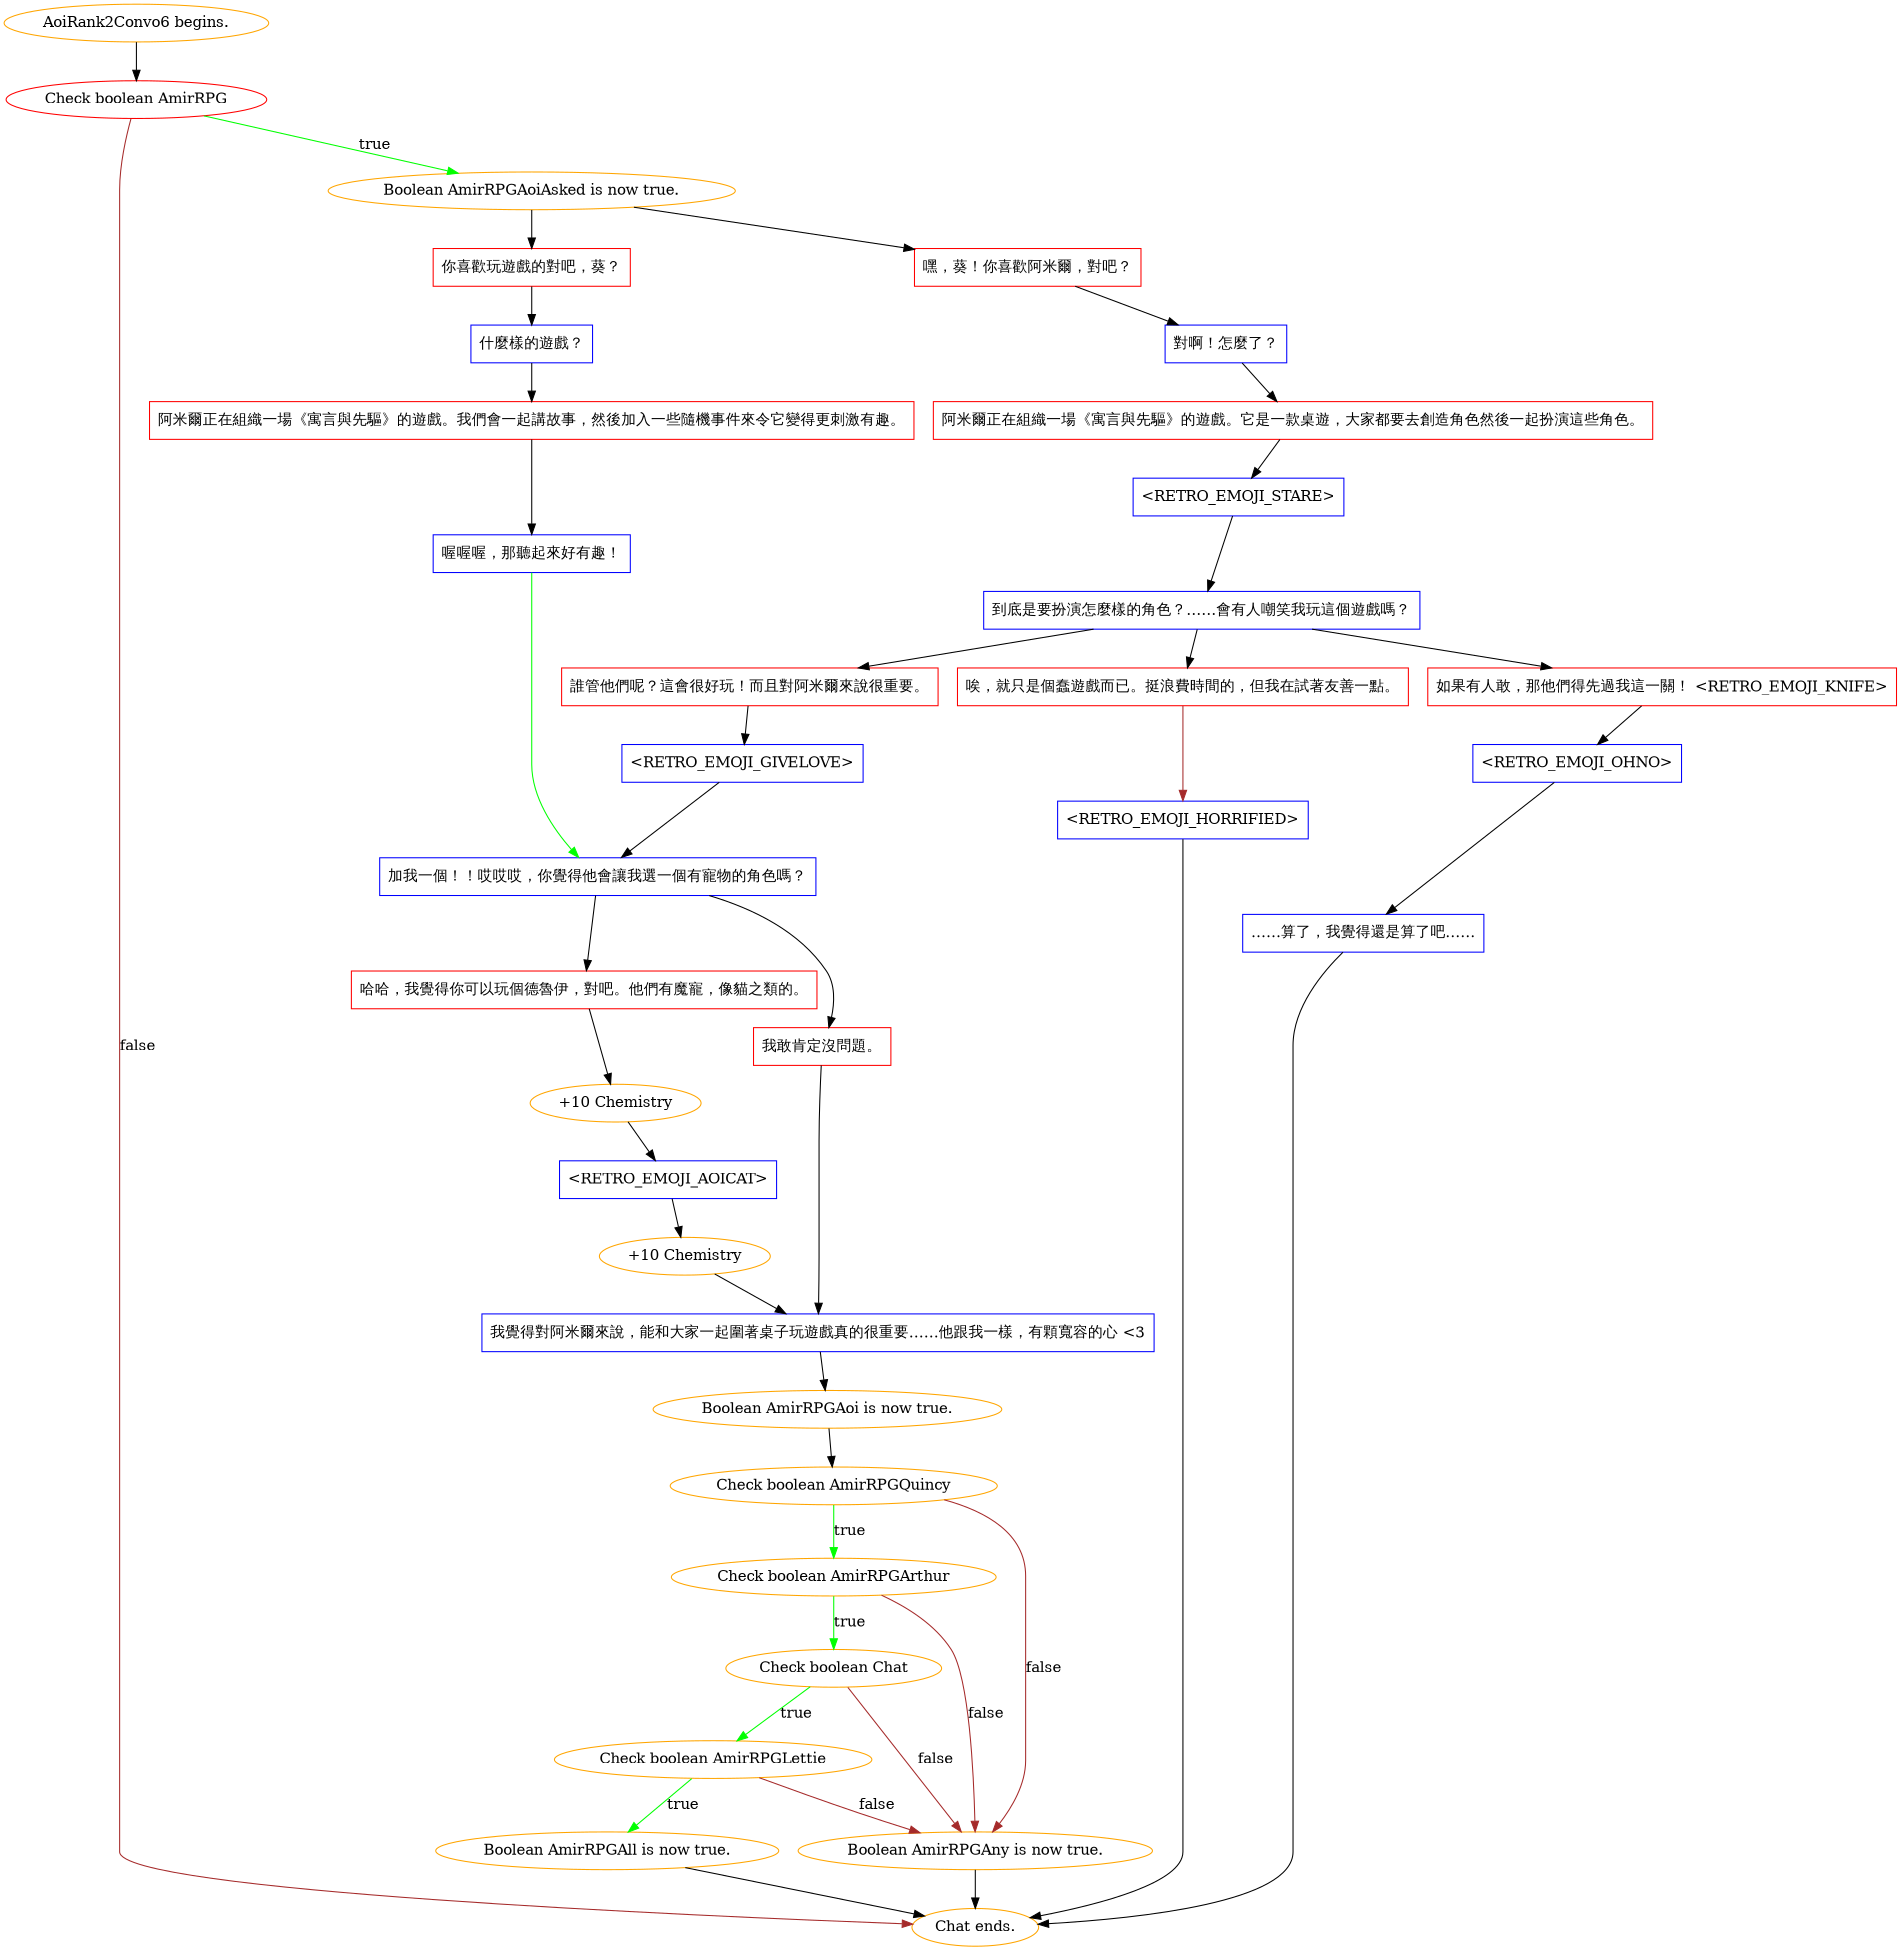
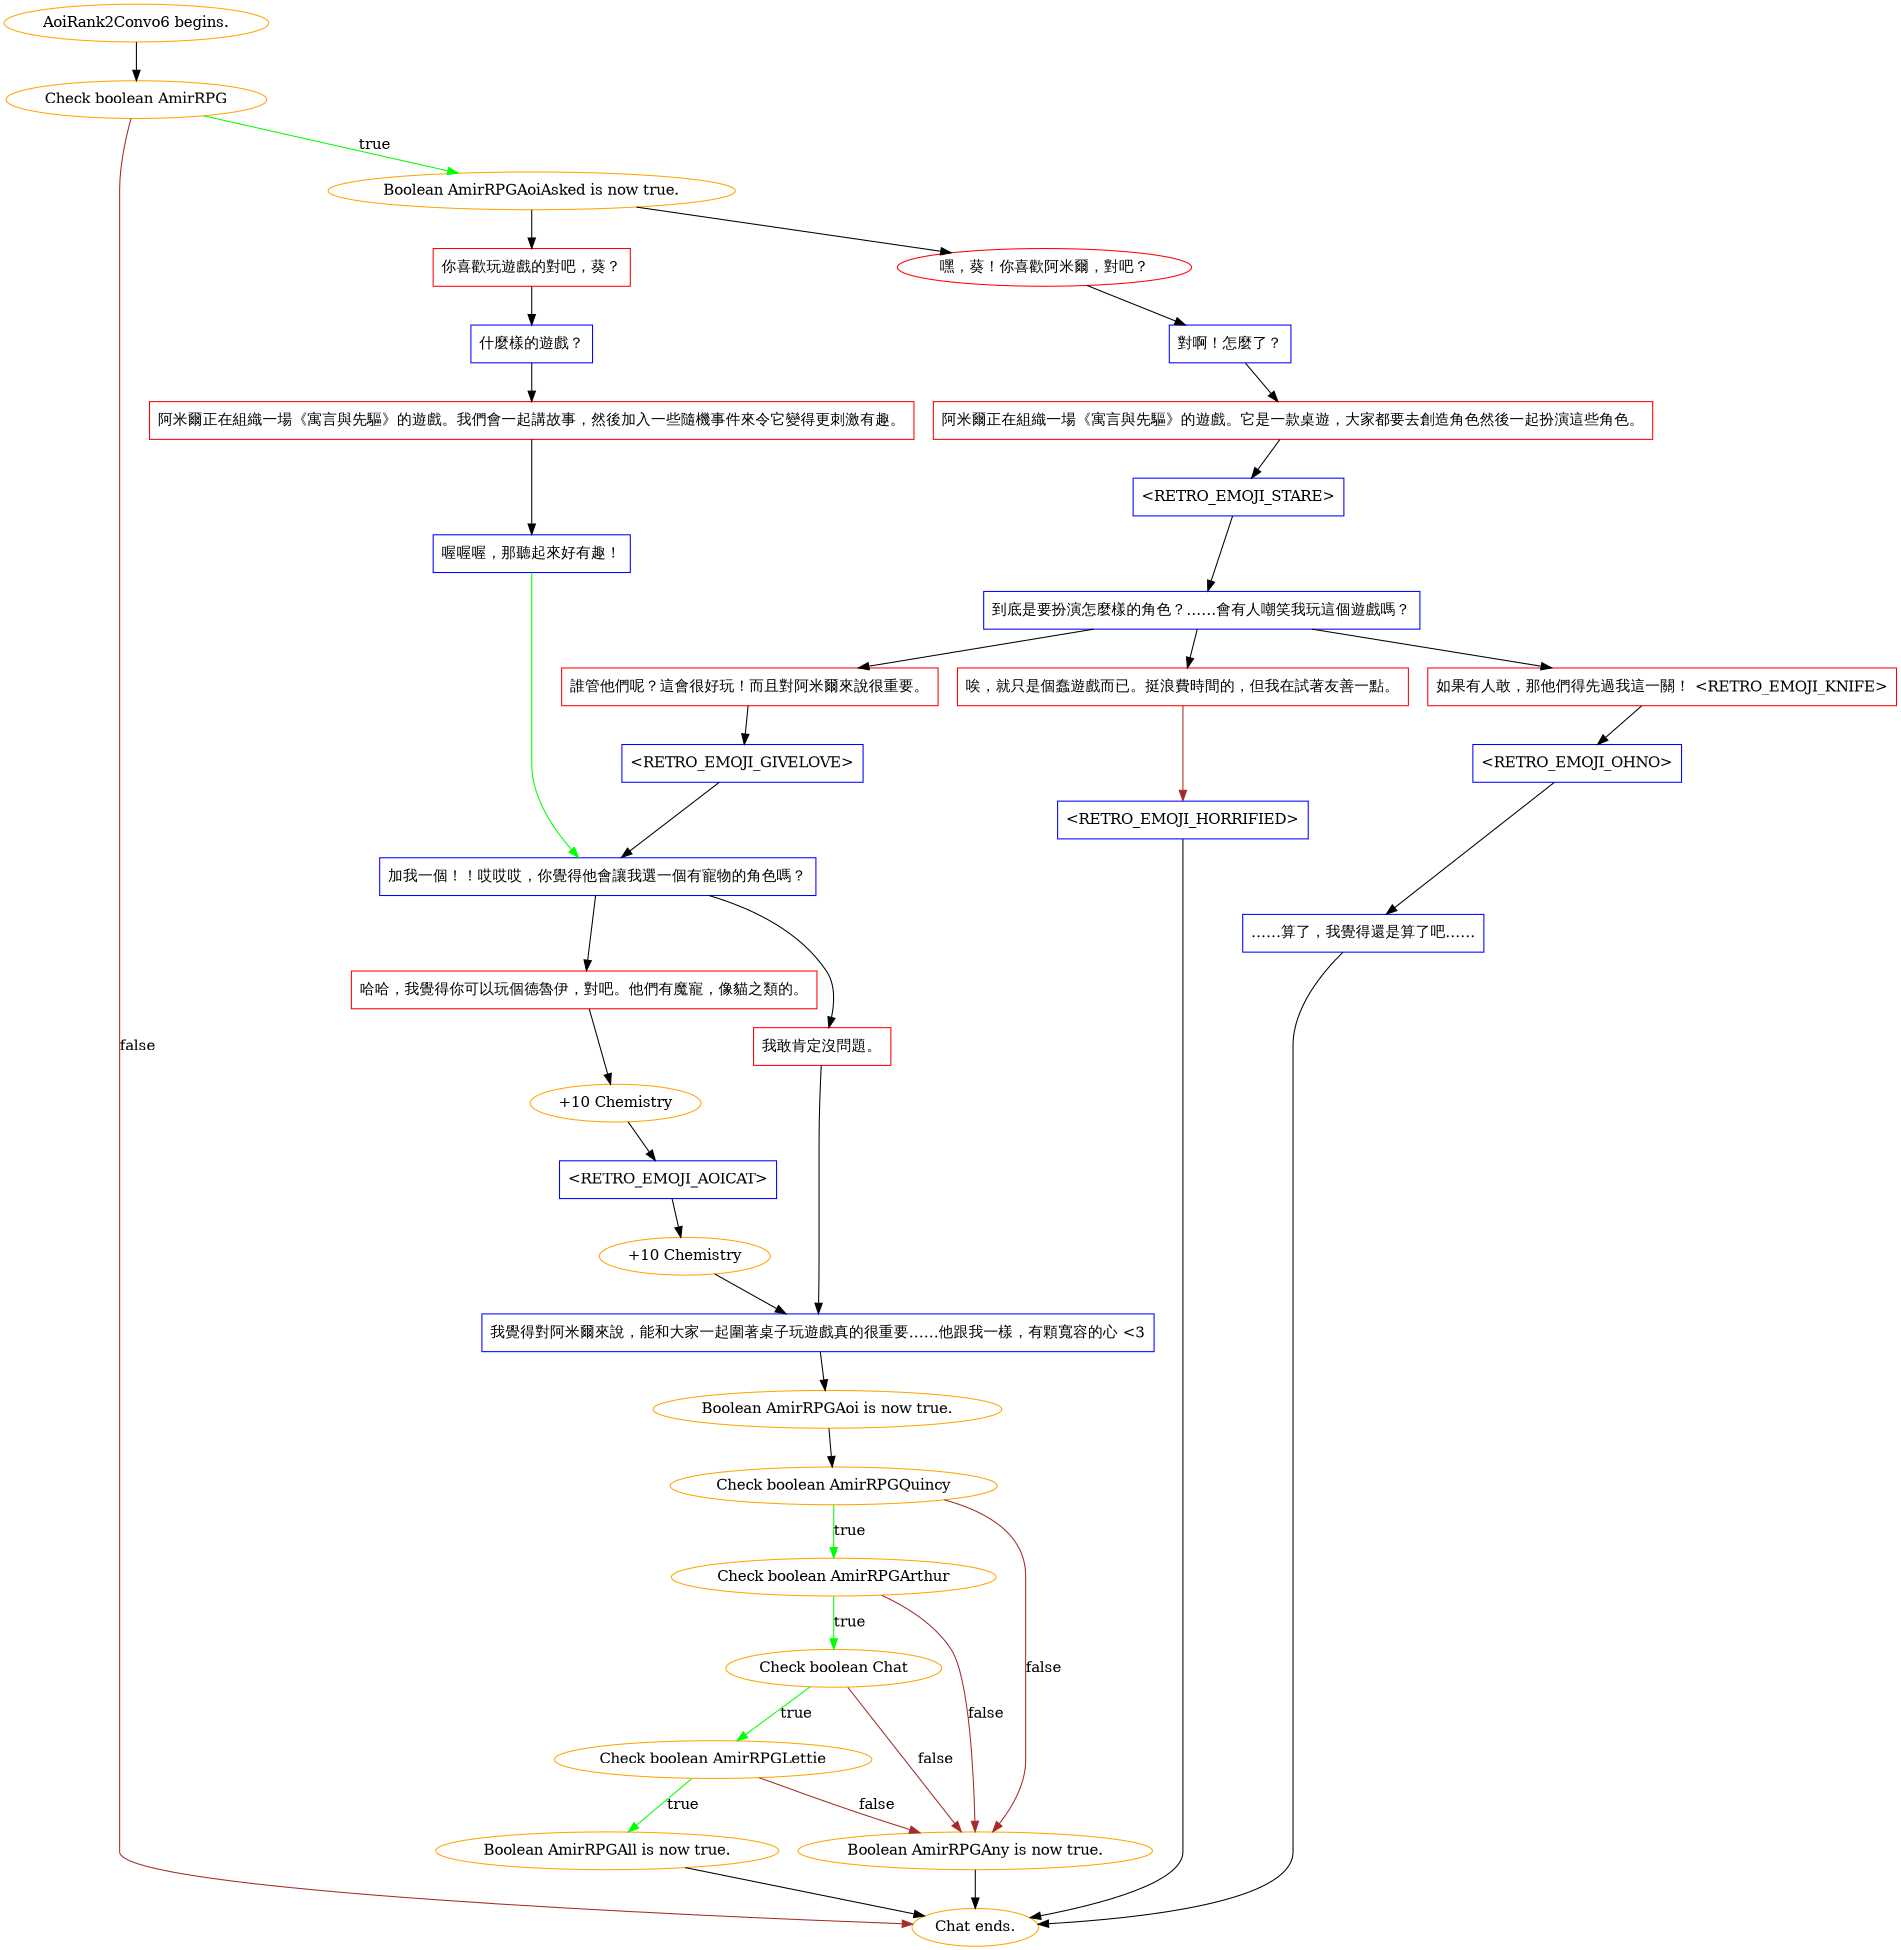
(136, 100) -> (136, 100)
(1028, 267) -> (1045, 267)
